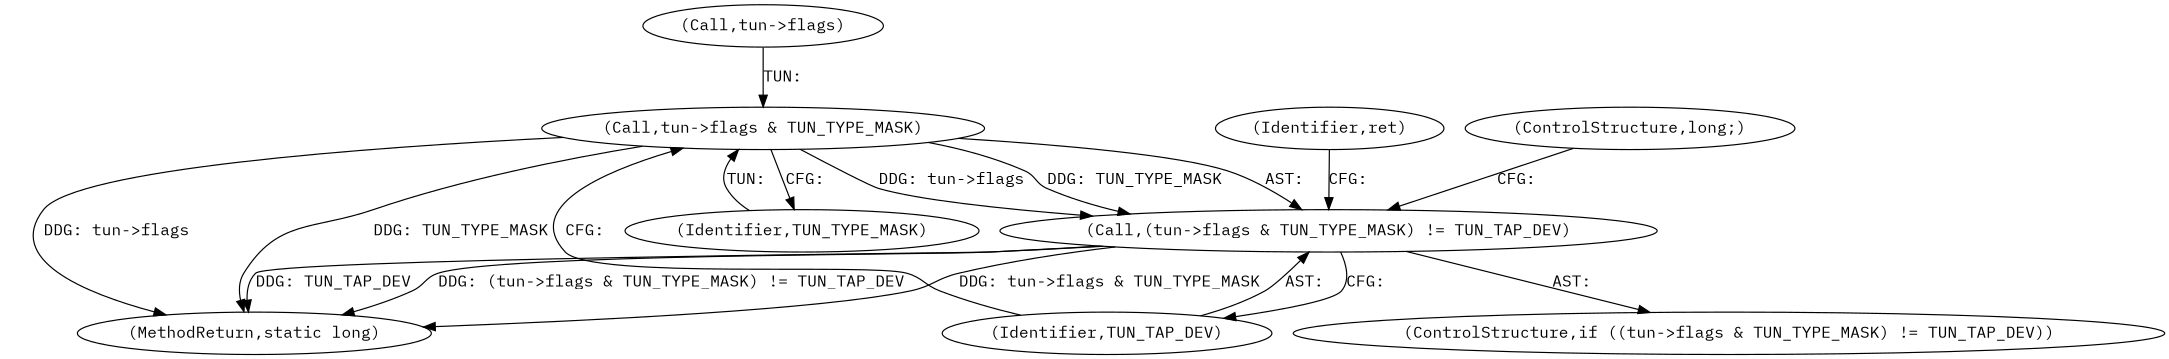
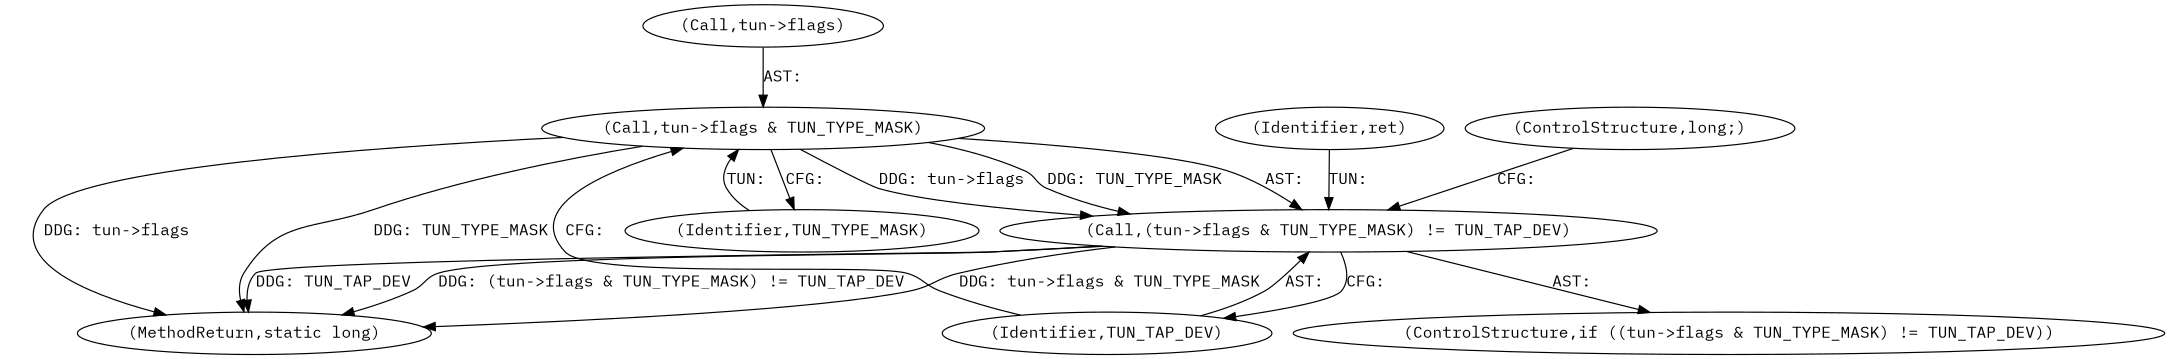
(788, 77) -> (788, 77)
(1353, 180) -> (1353, 180)
